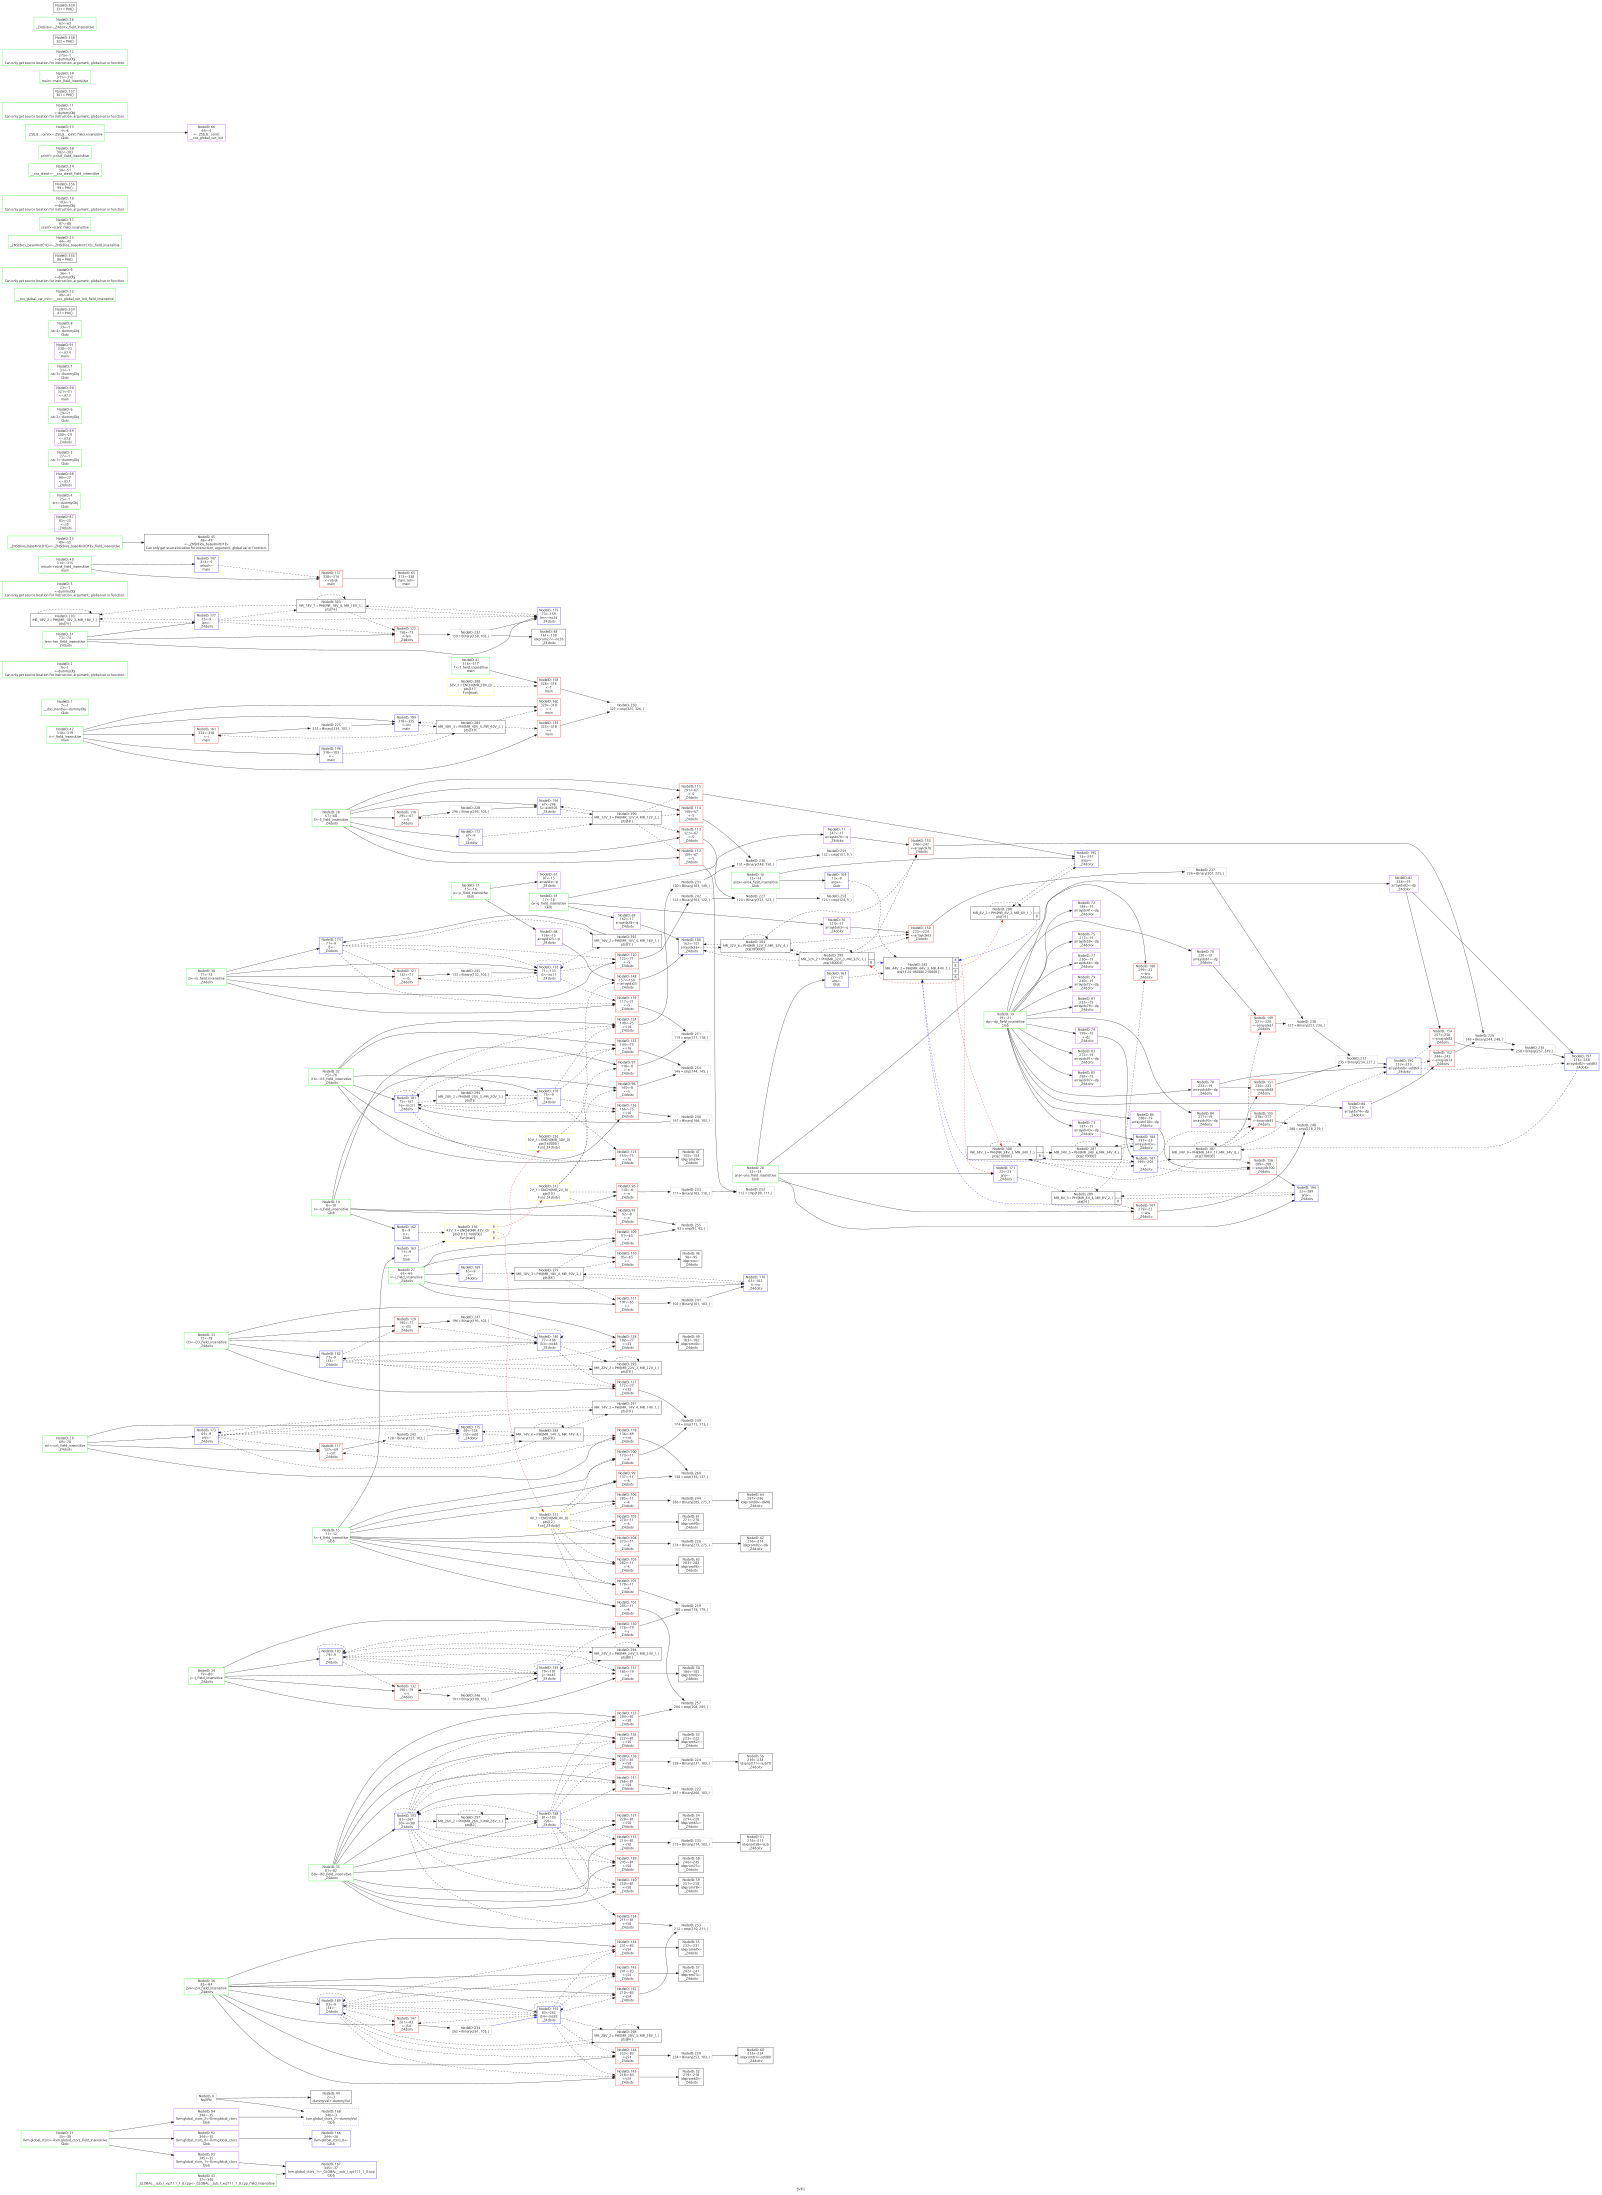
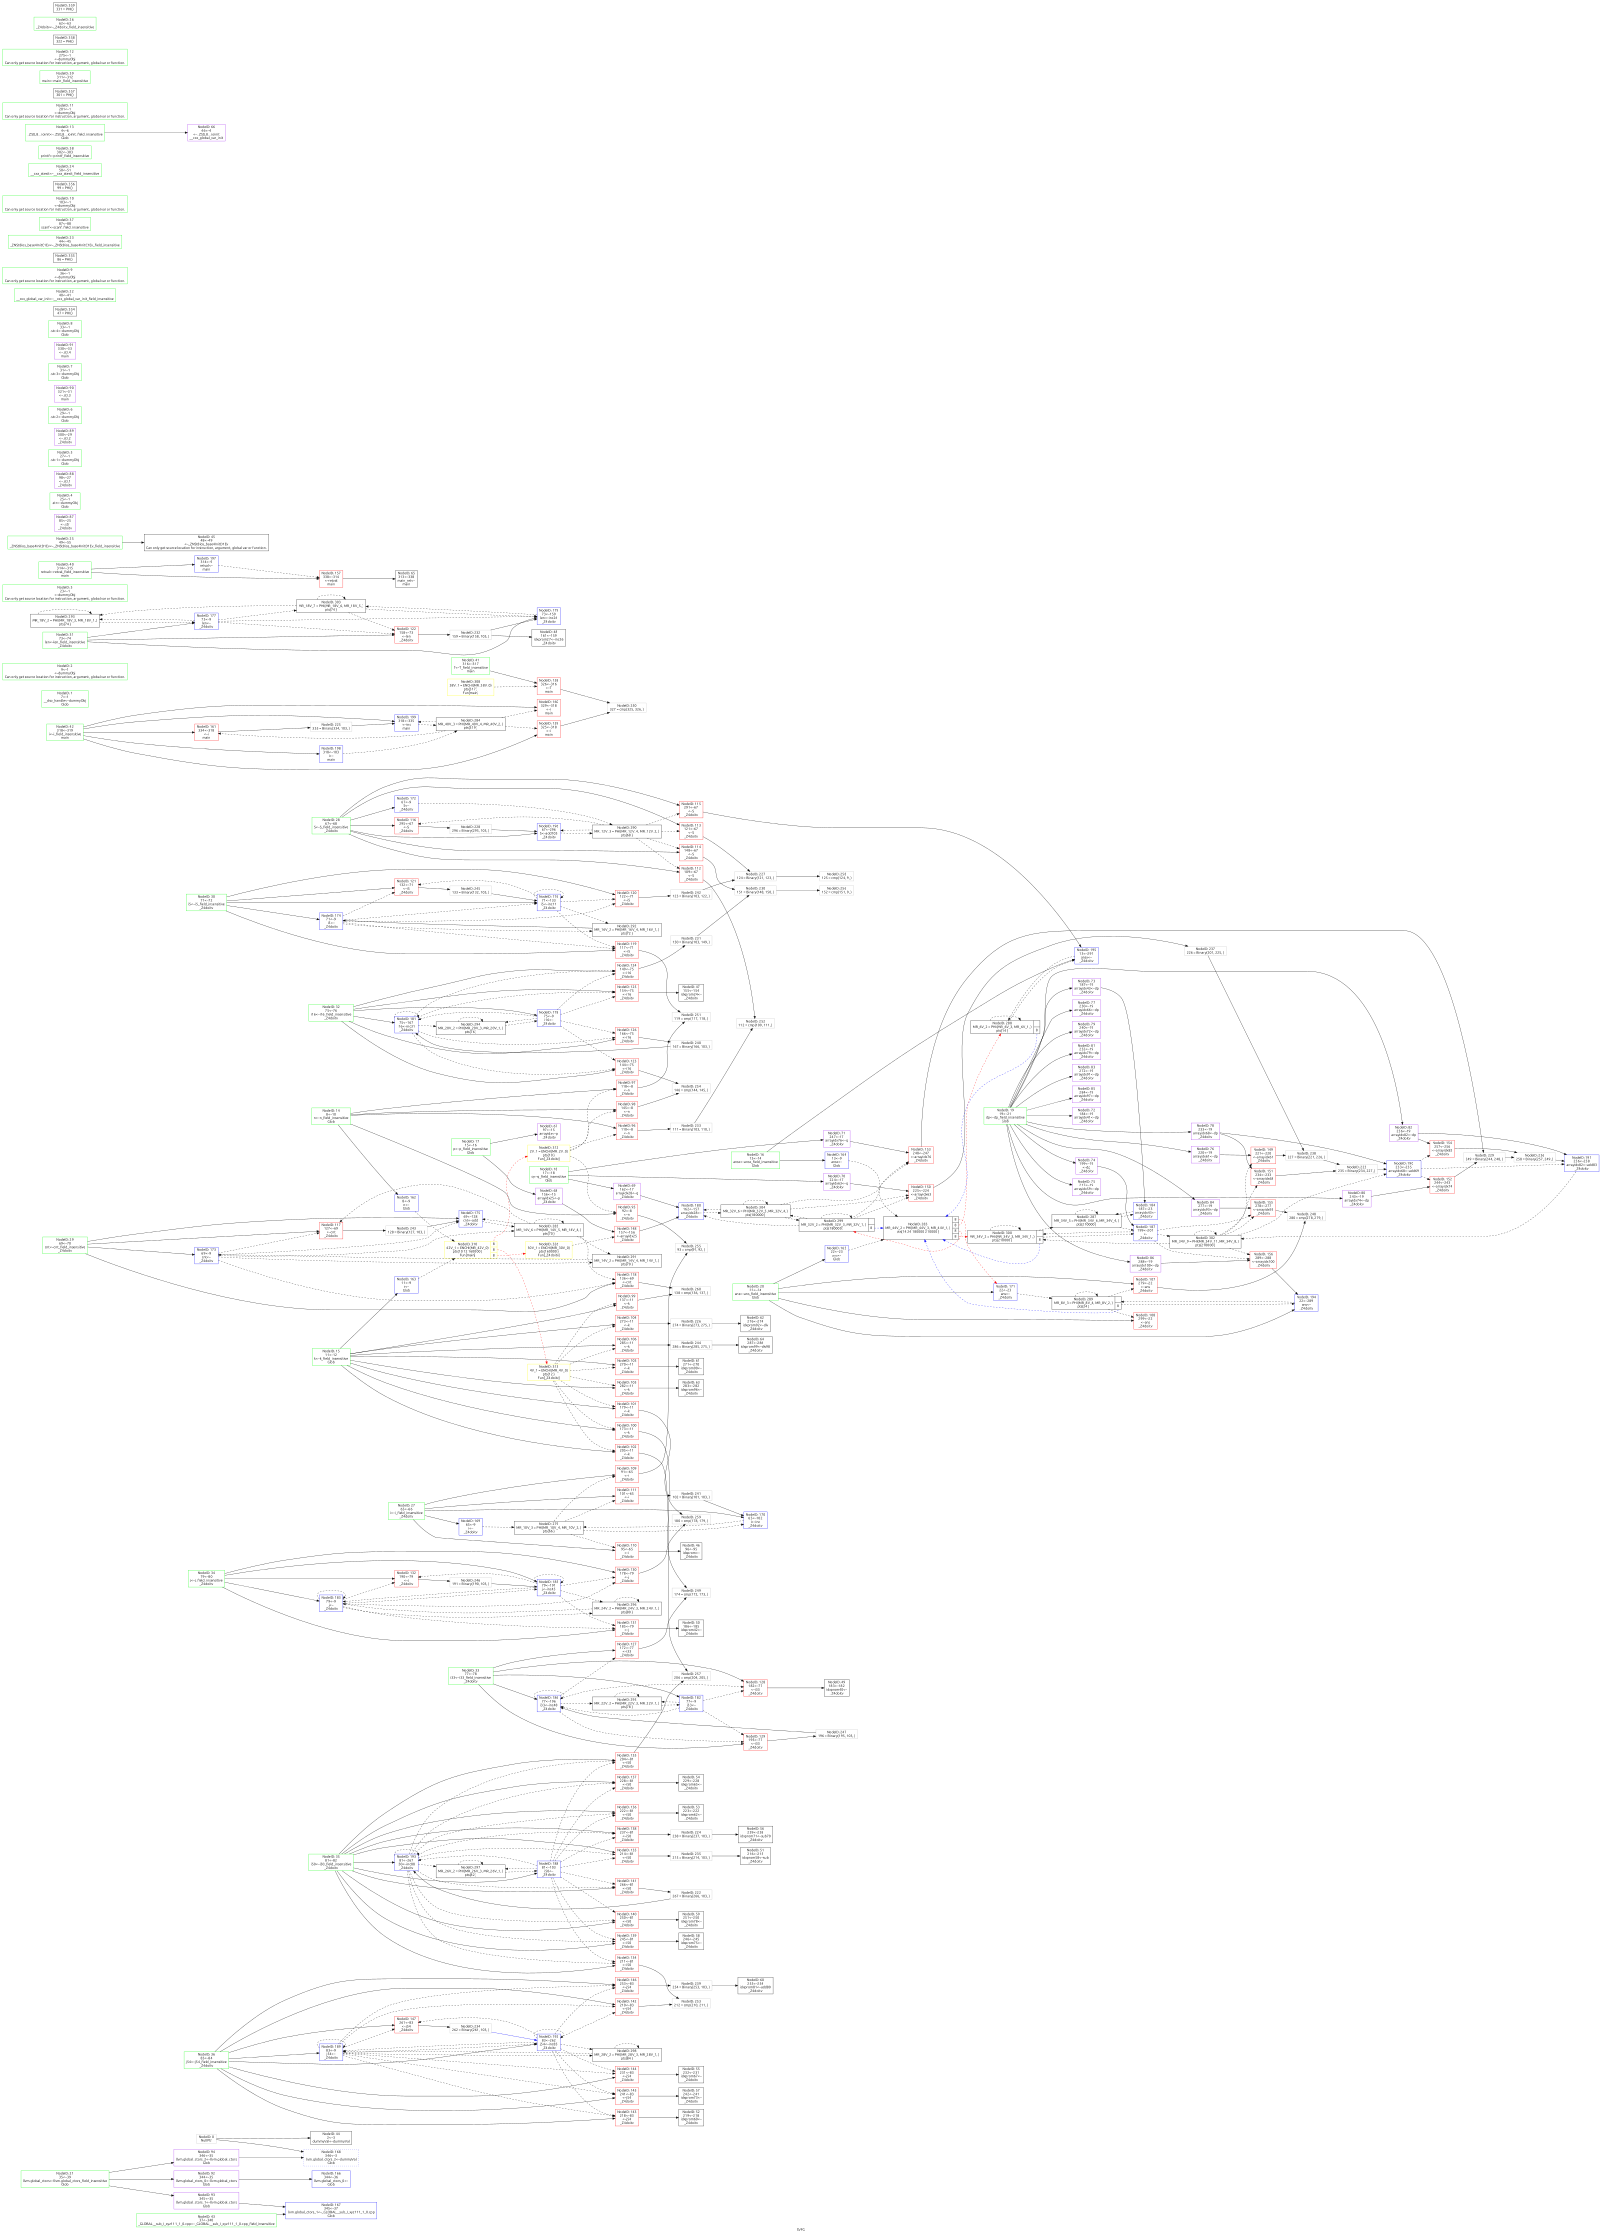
(478, 1374) -> none
